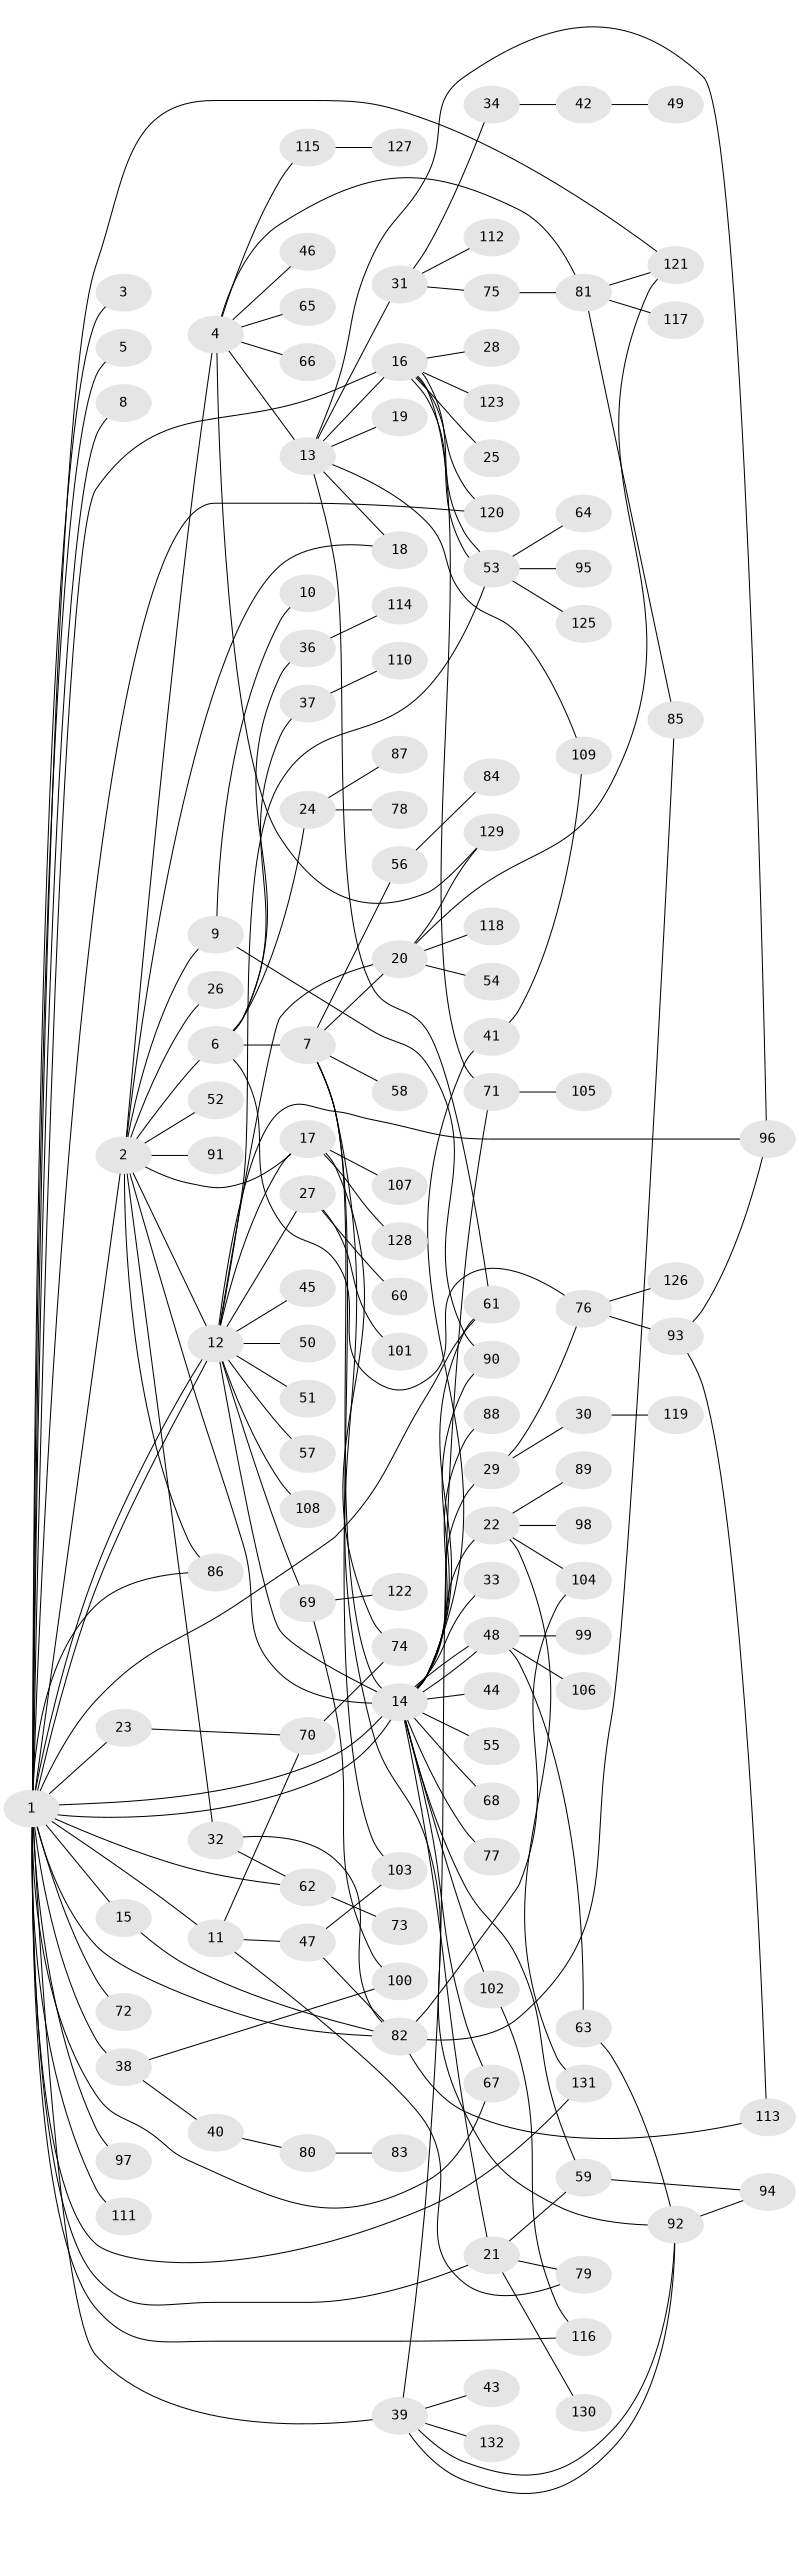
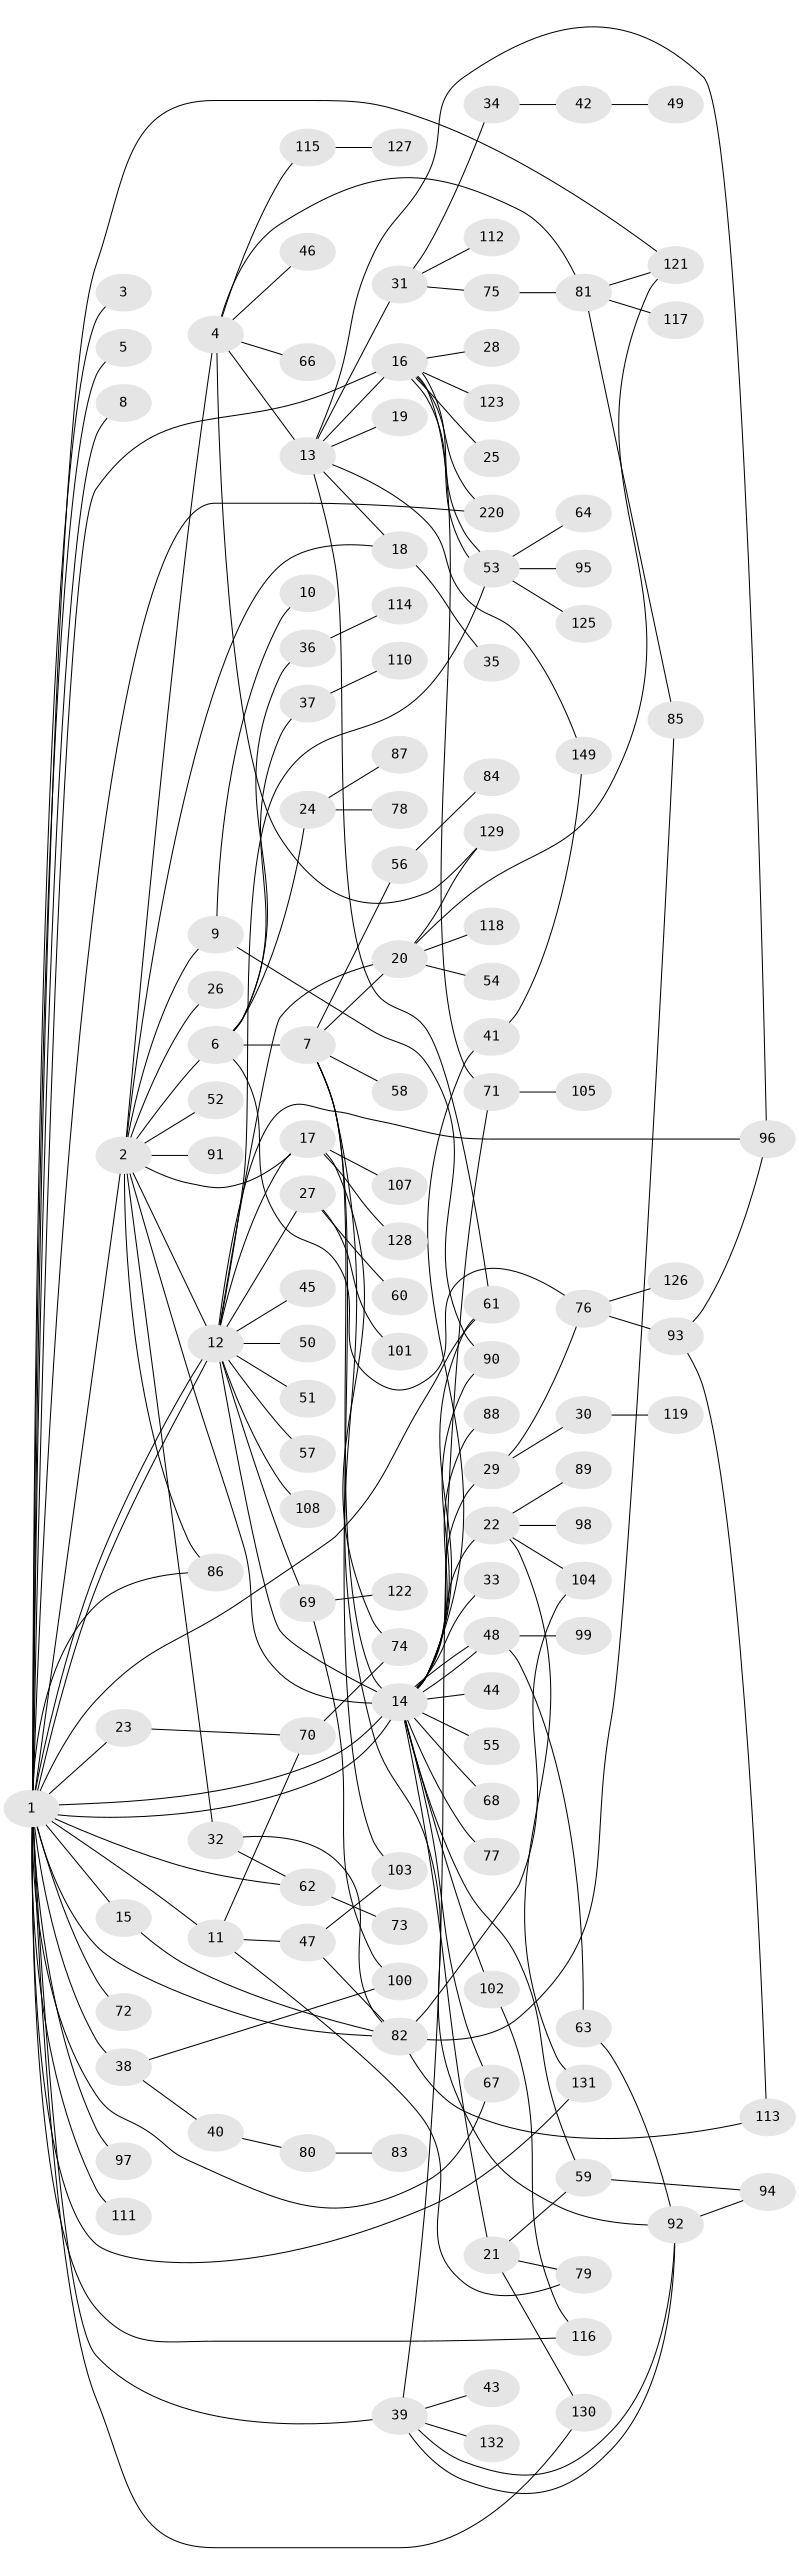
(308, 307) -> none
(492, 513) -> (492, 513)
none -> (492, 663)
(584, 756) -> (584, 756)
(584, 1691) -> none
(77, 2246) -> (102, 2414)
